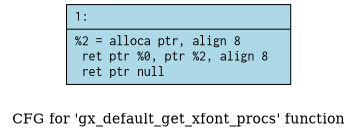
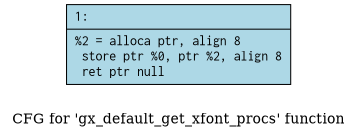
(172, 56) -> (179, 56)
